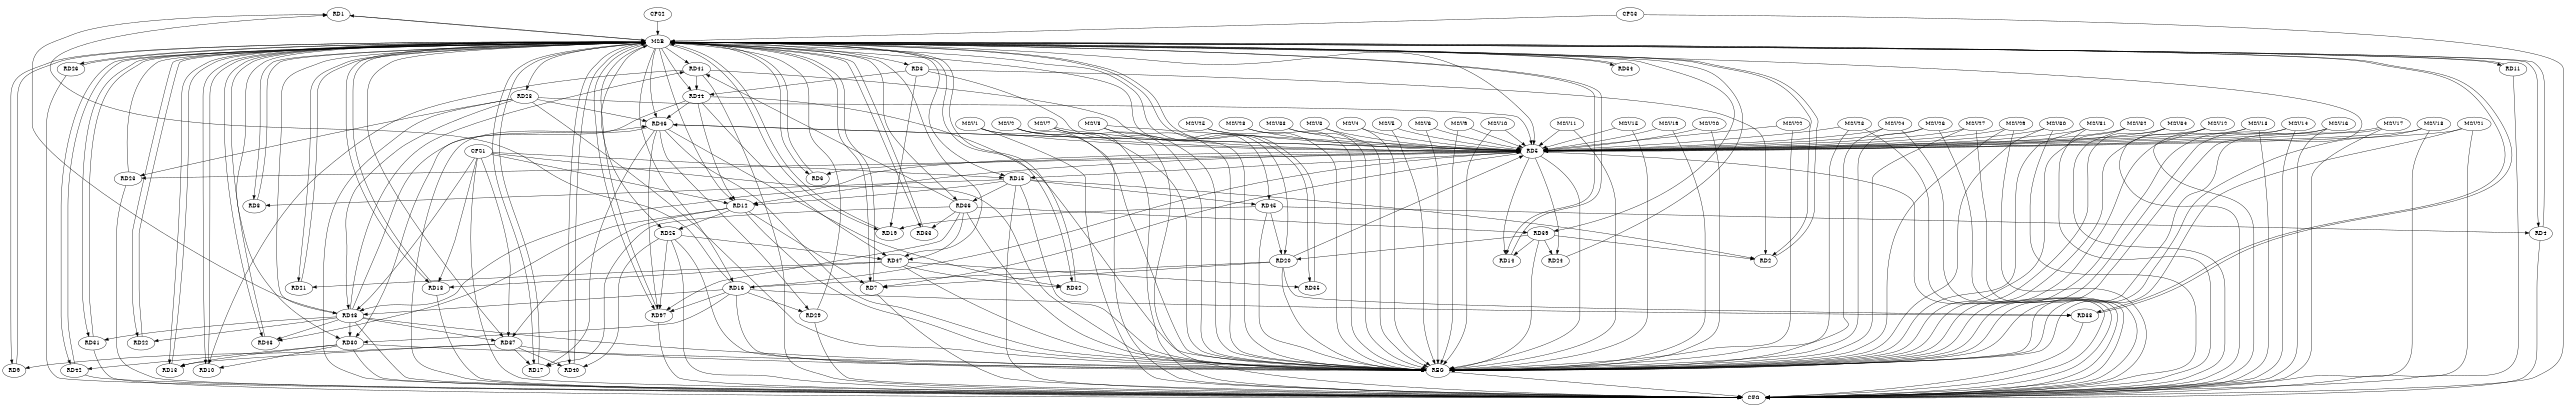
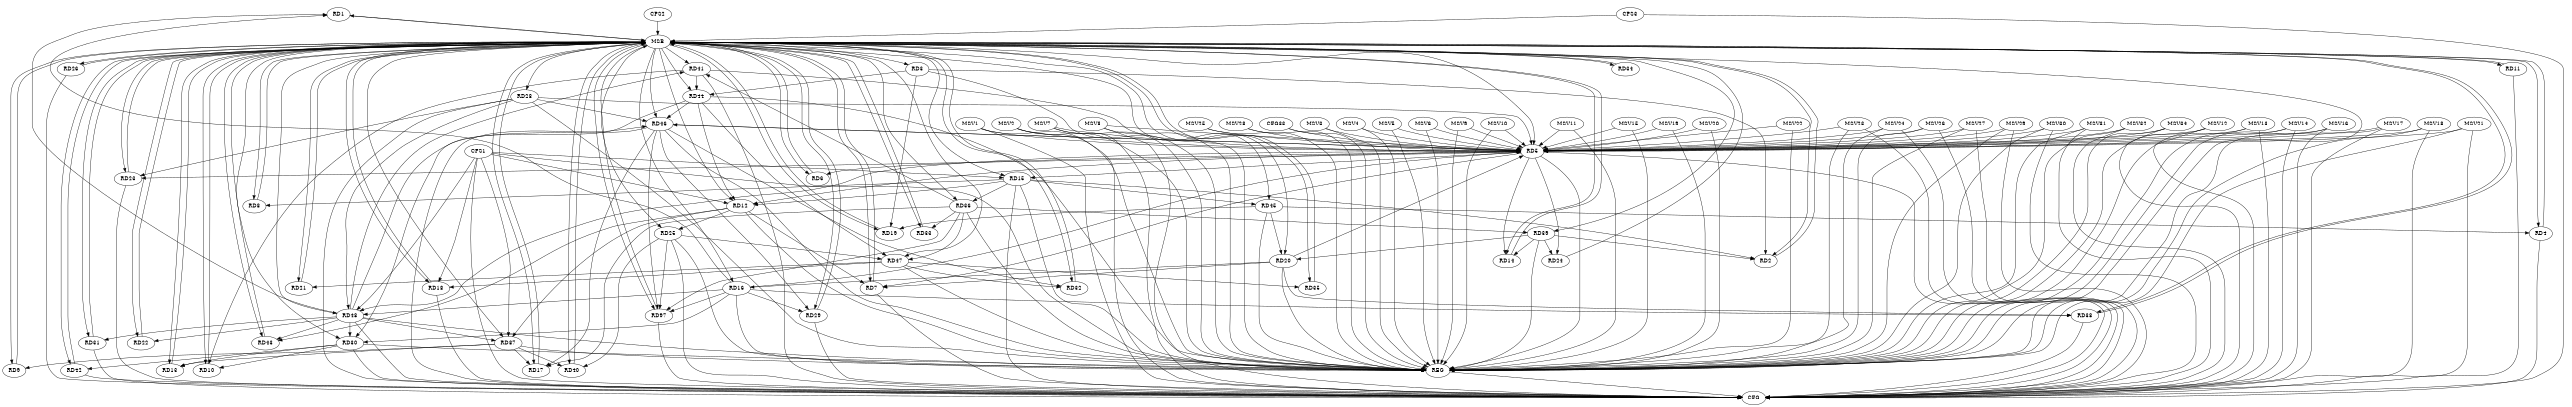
none -> (340, 49)
none -> (802, 120)
(1276, 124) -> (1276, 124)
